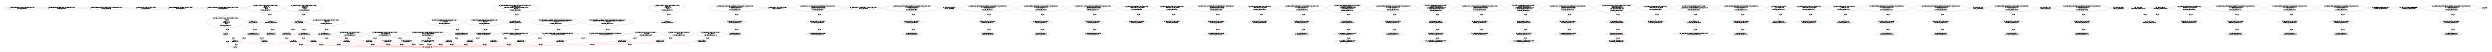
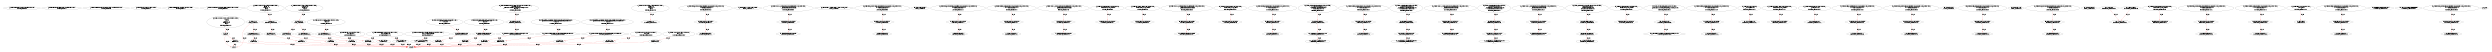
(564, 46) -> none
